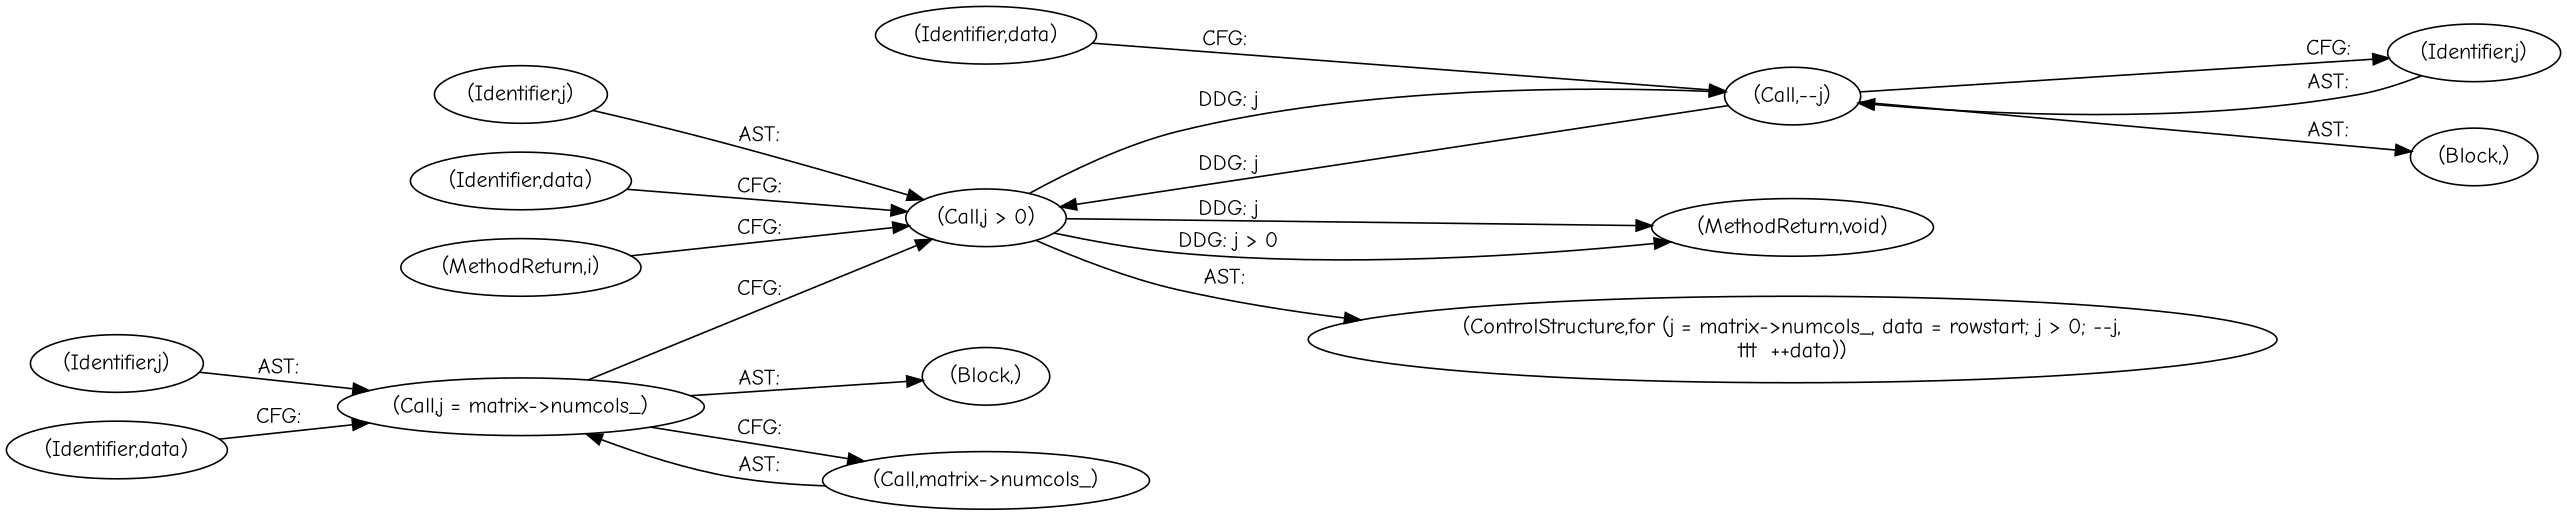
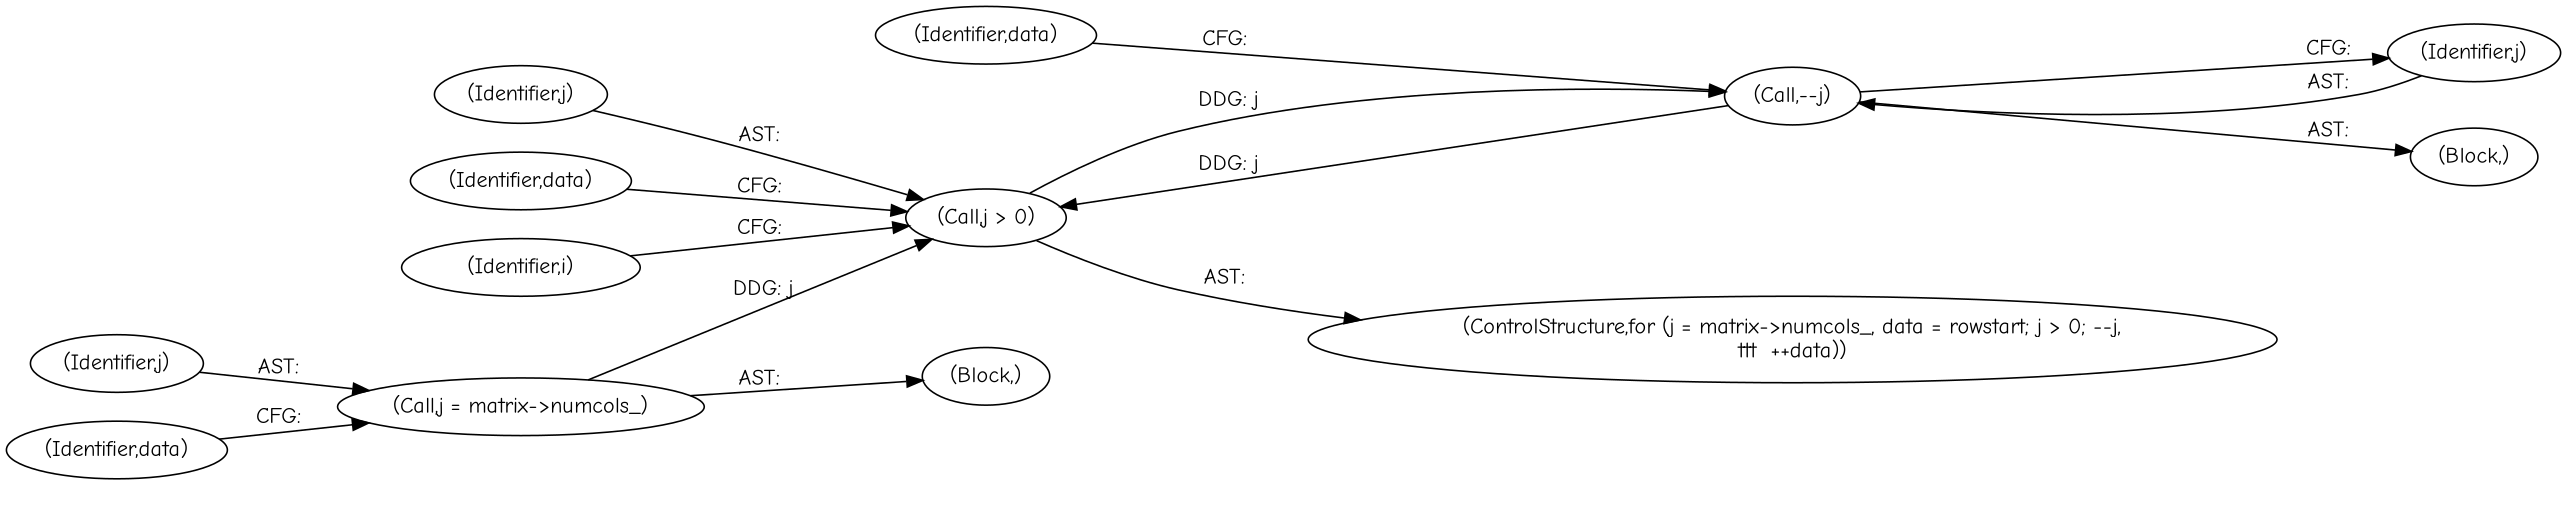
(1793, 227) -> none
(521, 267) -> (521, 267)
(763, 289) -> (763, 289)
(986, 480) -> none
